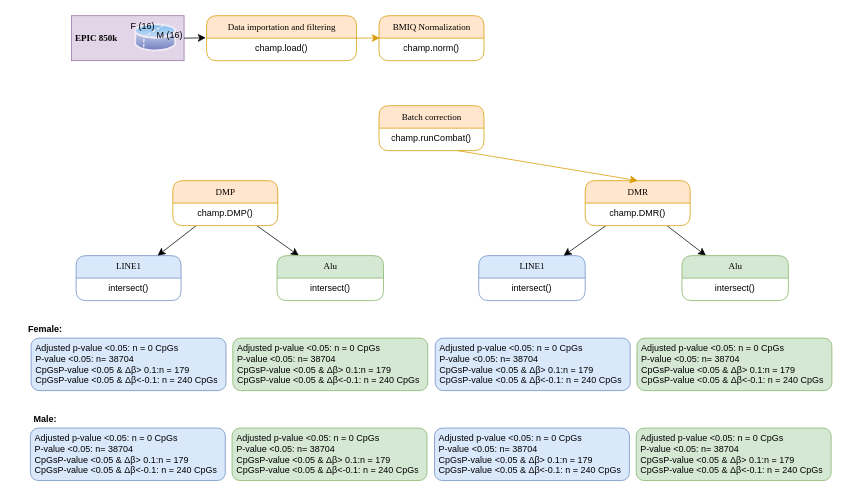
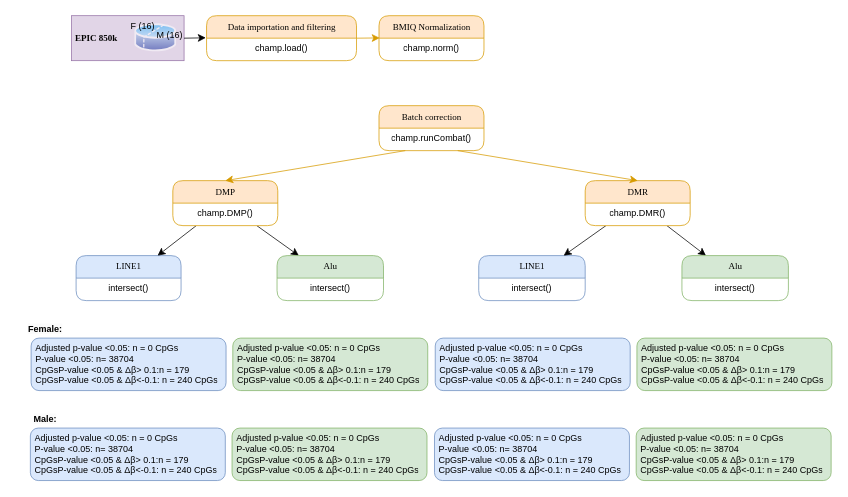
none -> (317, 165)
